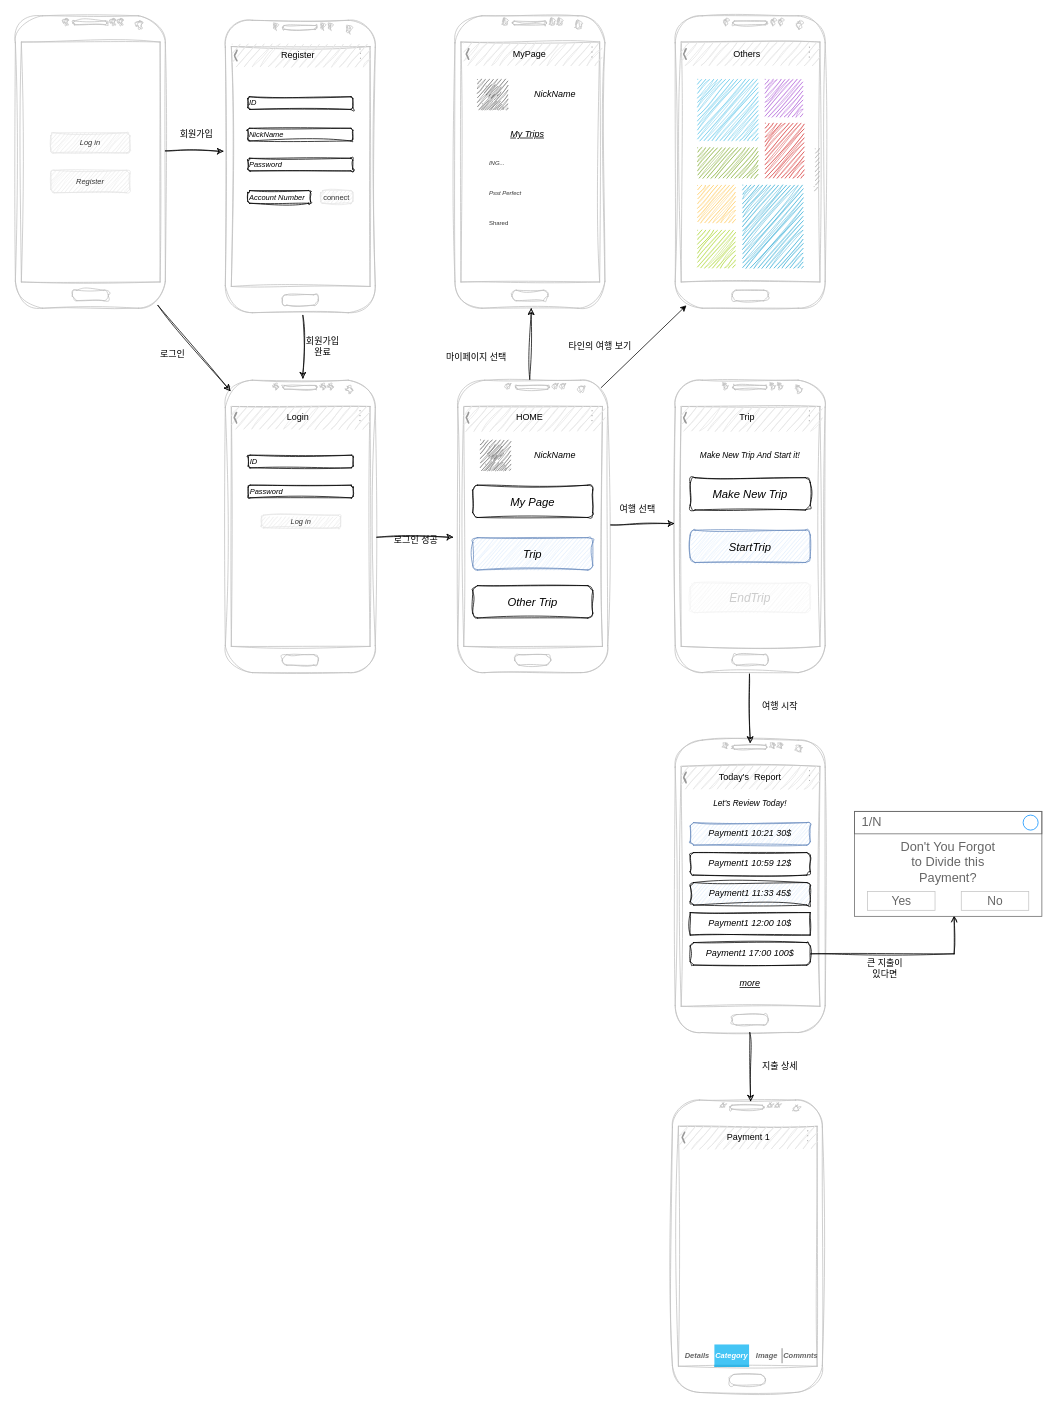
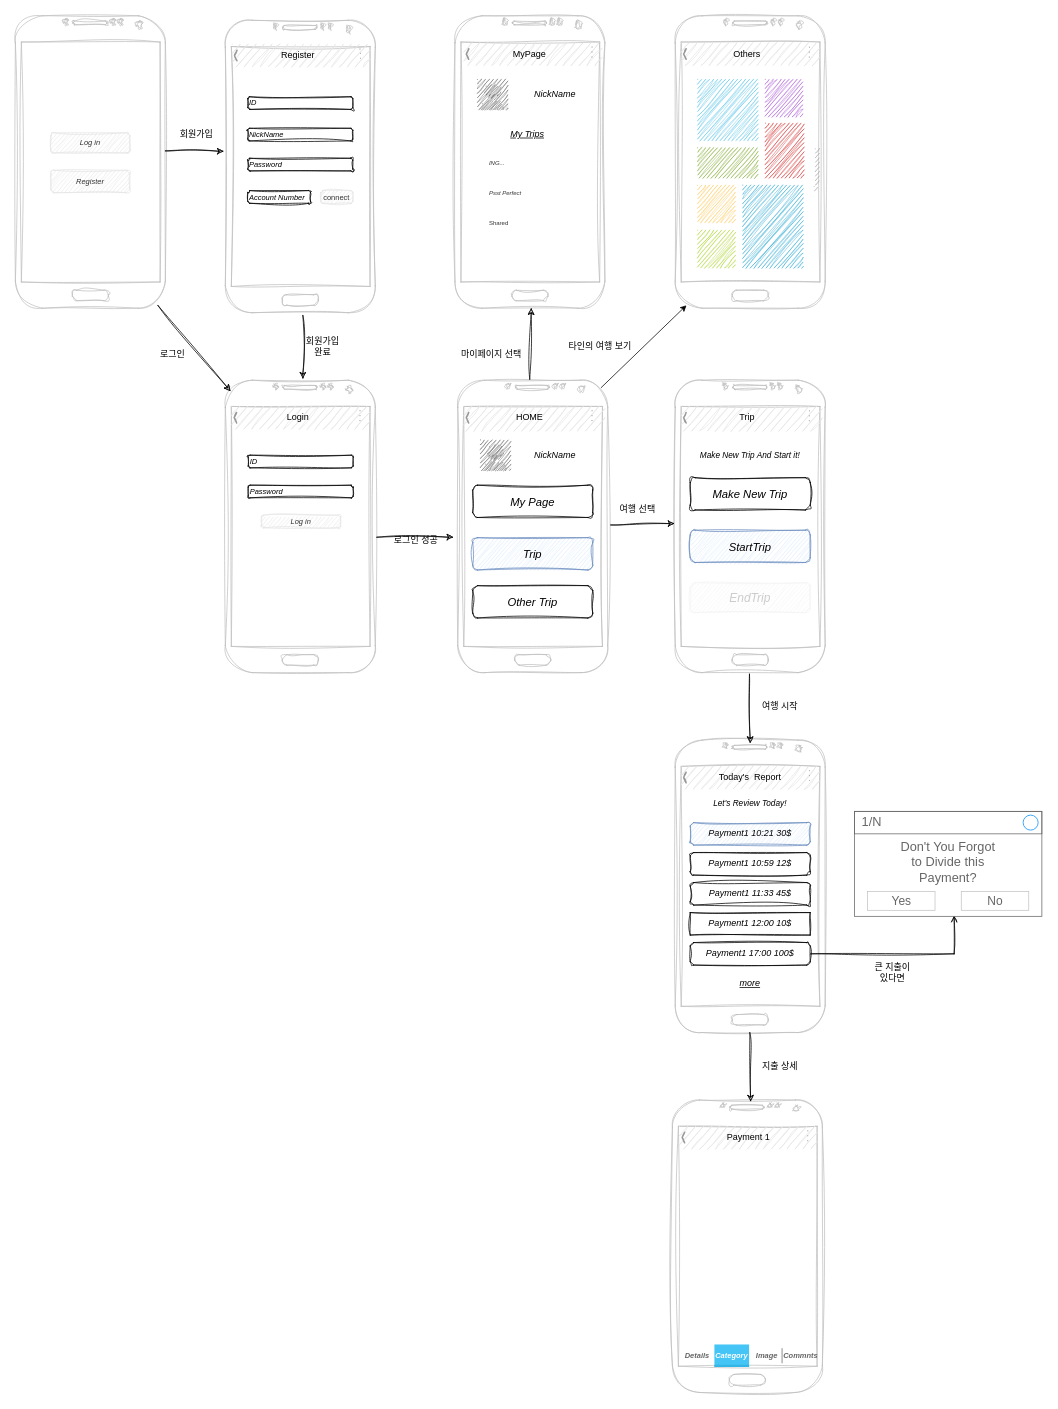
(477, 357) -> (492, 354)
(750, 894) -> (750, 894)
(885, 969) -> (893, 972)
